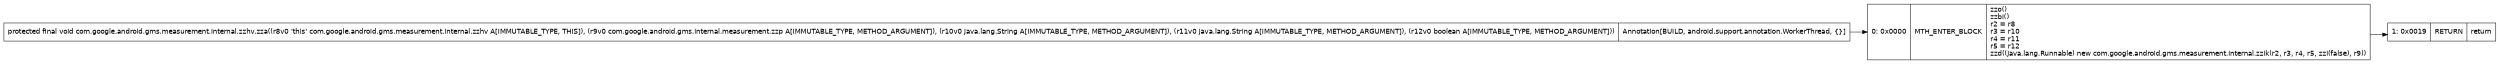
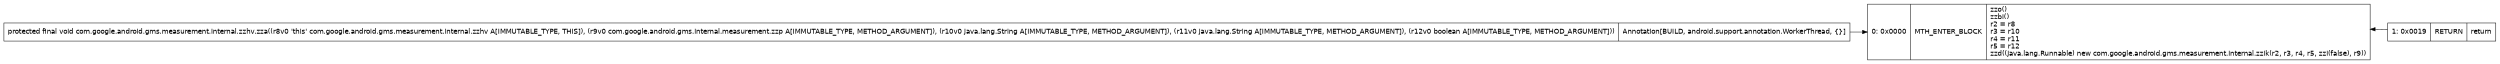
(2376, 35) -> (2381, 29)
